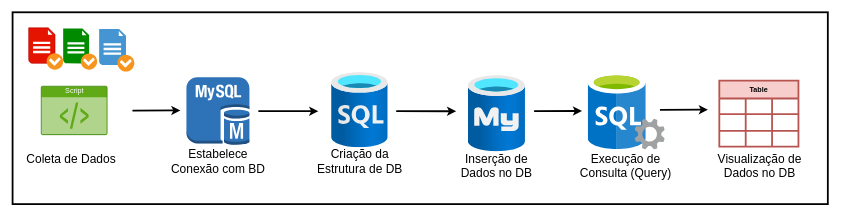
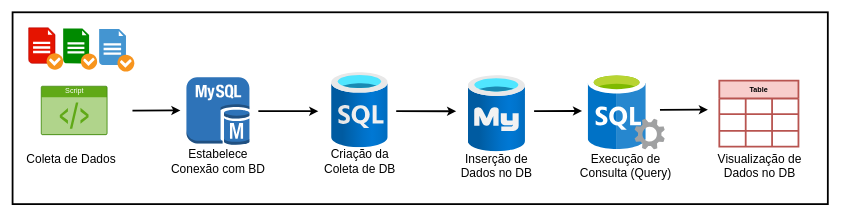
(360, 161) -> (360, 161)
